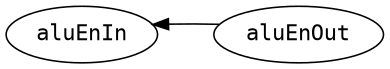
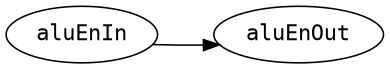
(194, 24) -> (178, 45)
